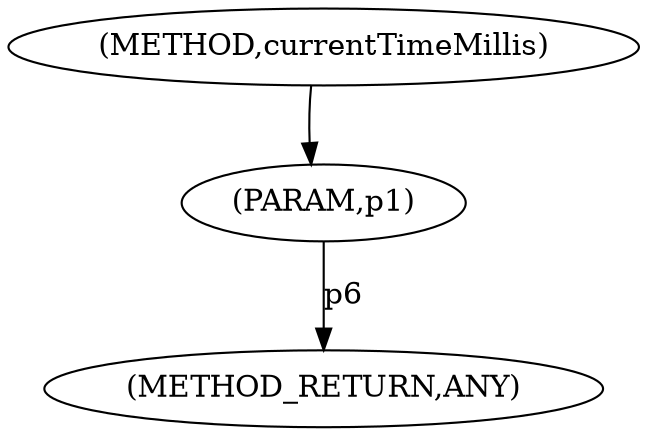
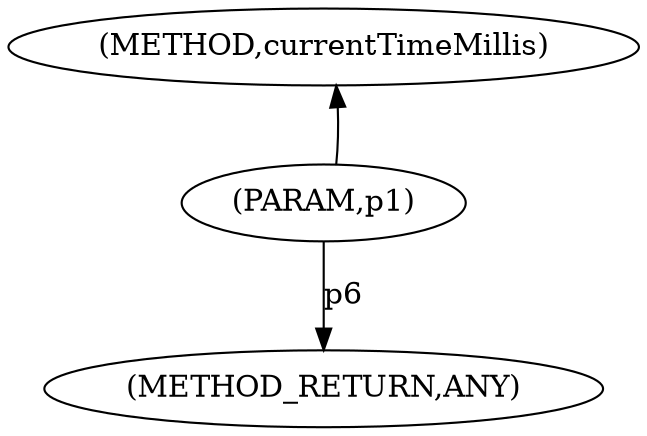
(309, 114) -> (338, 136)
